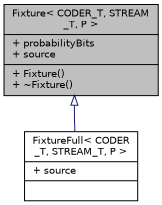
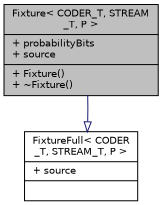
(74, 119) -> (88, 108)
